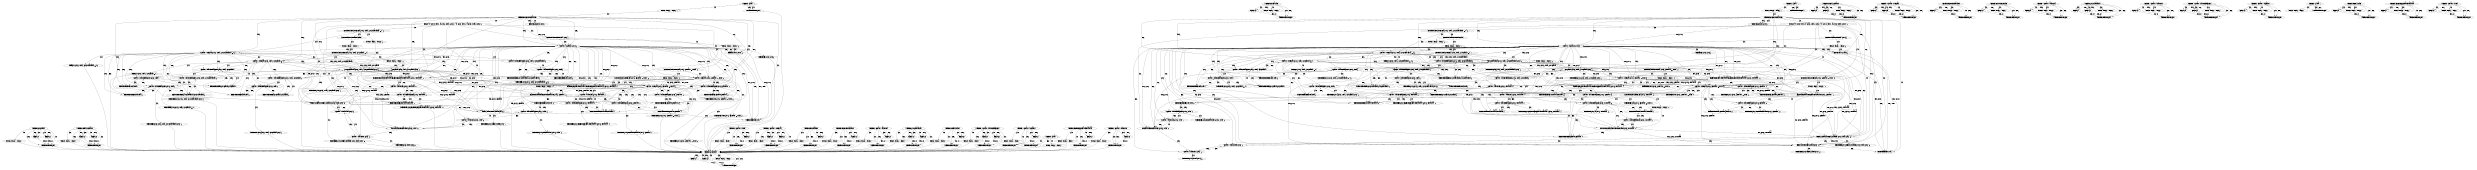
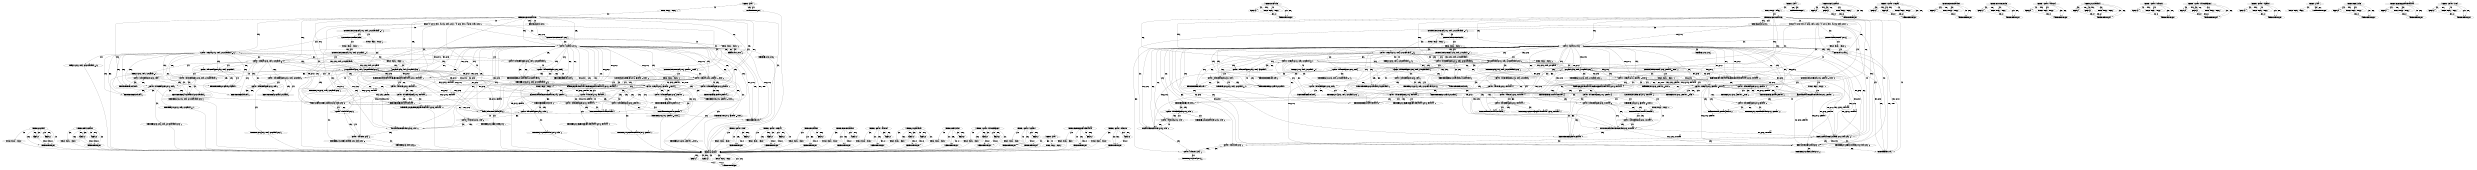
(1596, 112) -> none
